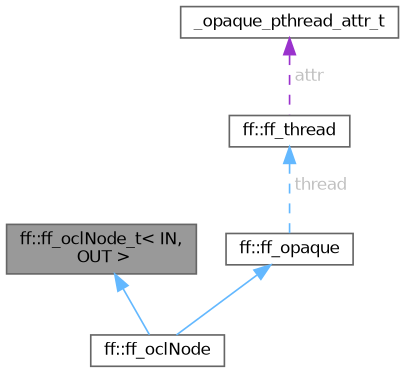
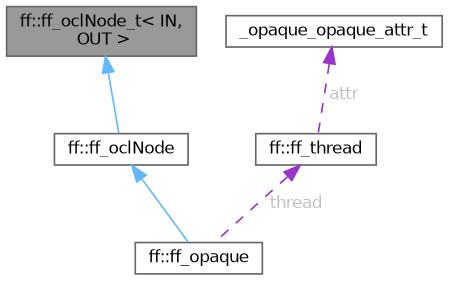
(290, 22) -> (334, 31)
(290, 199) -> (251, 209)
(217, 305) -> (165, 210)
